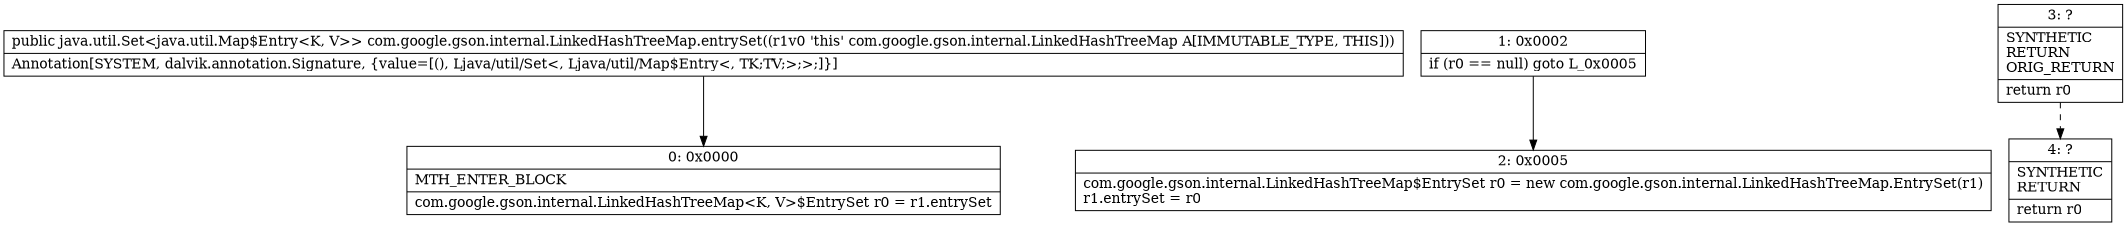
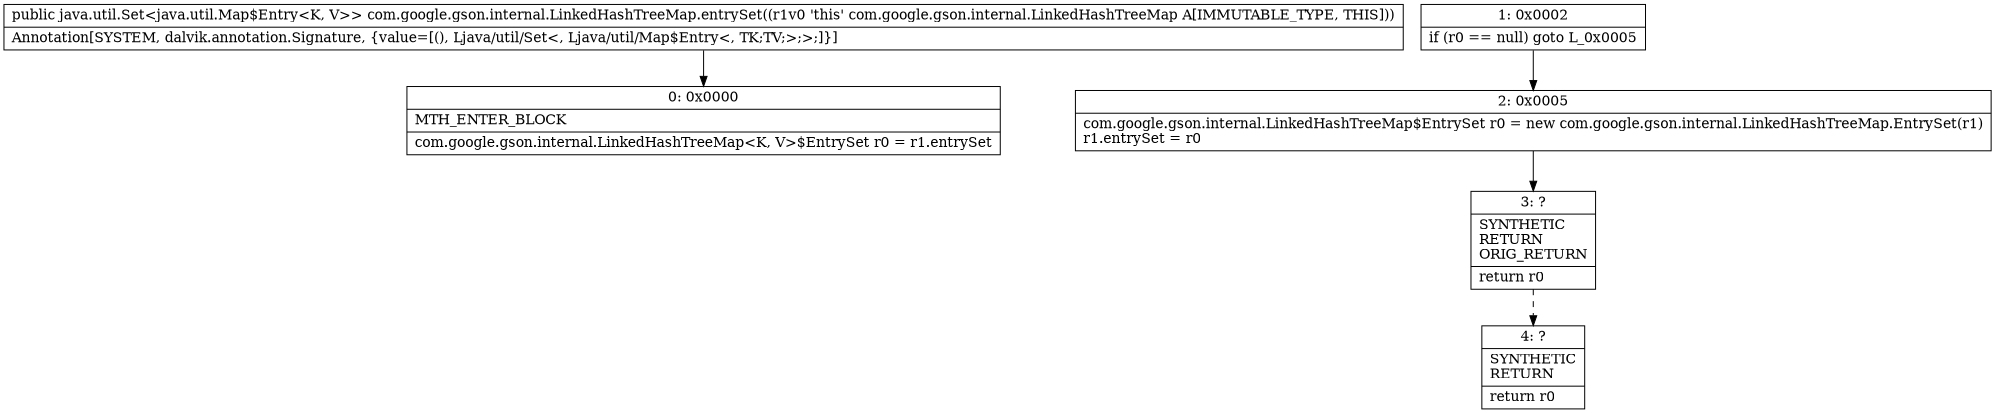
none -> (1533, 166)
